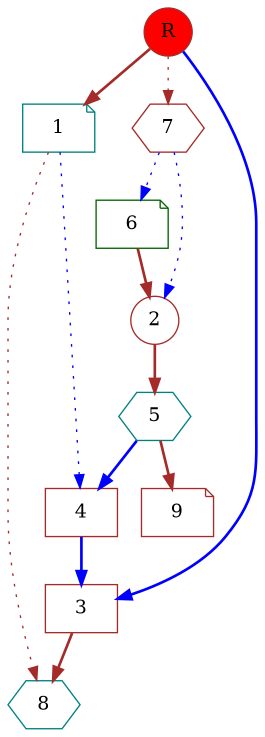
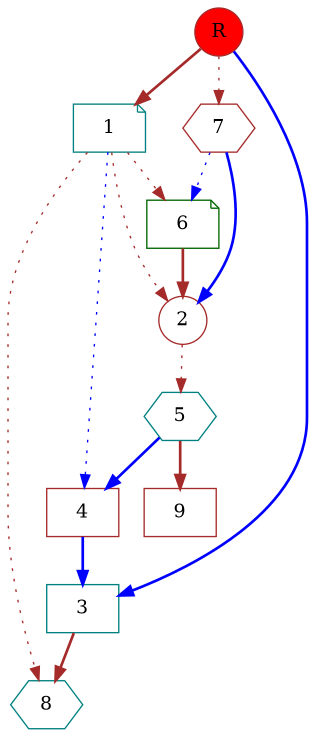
none -> (142, 171)
(182, 219) -> (235, 225)
none -> (126, 225)
(155, 362) -> (182, 362)
(178, 513) -> (180, 513)
(81, 609) -> (83, 609)
